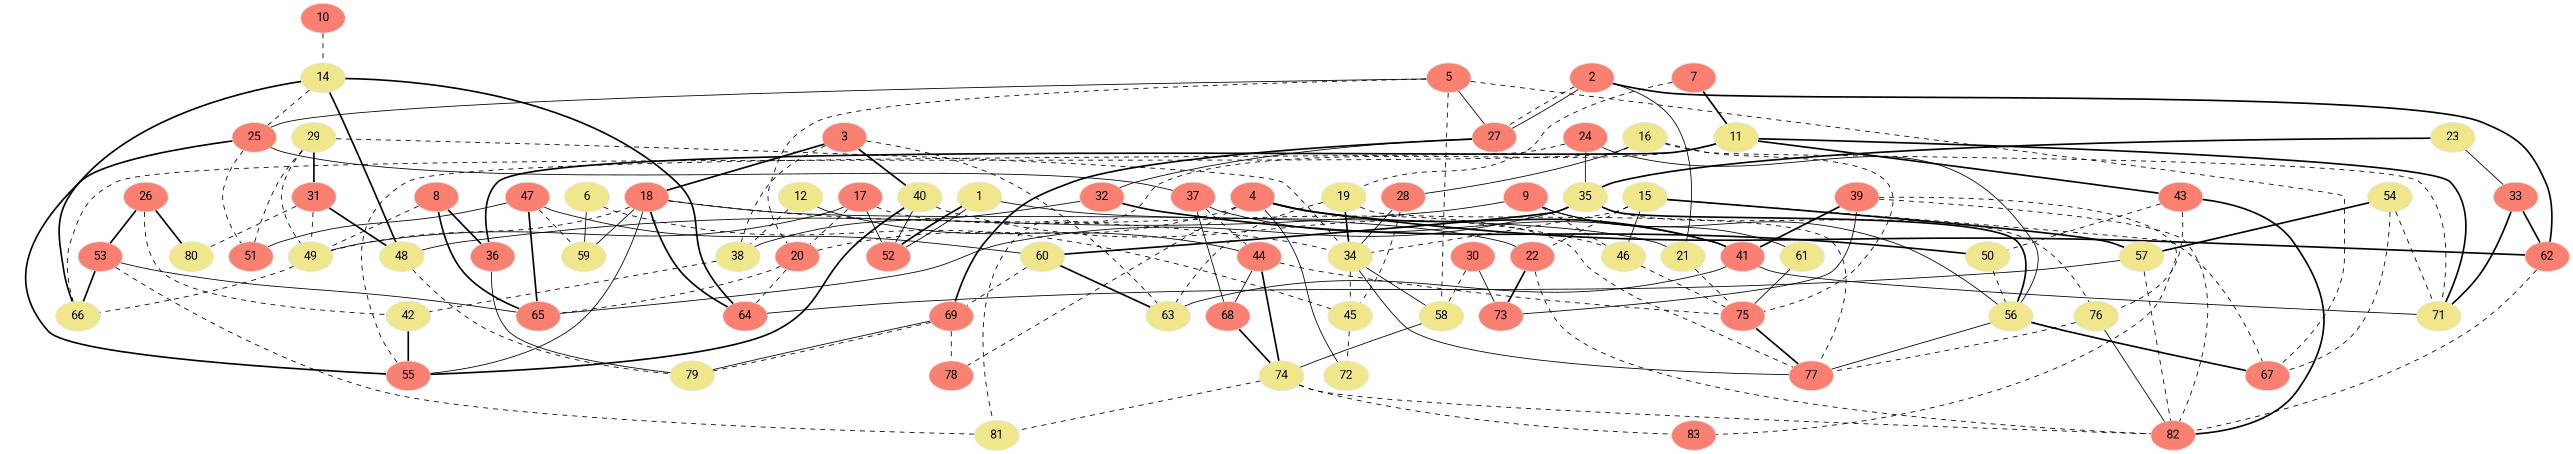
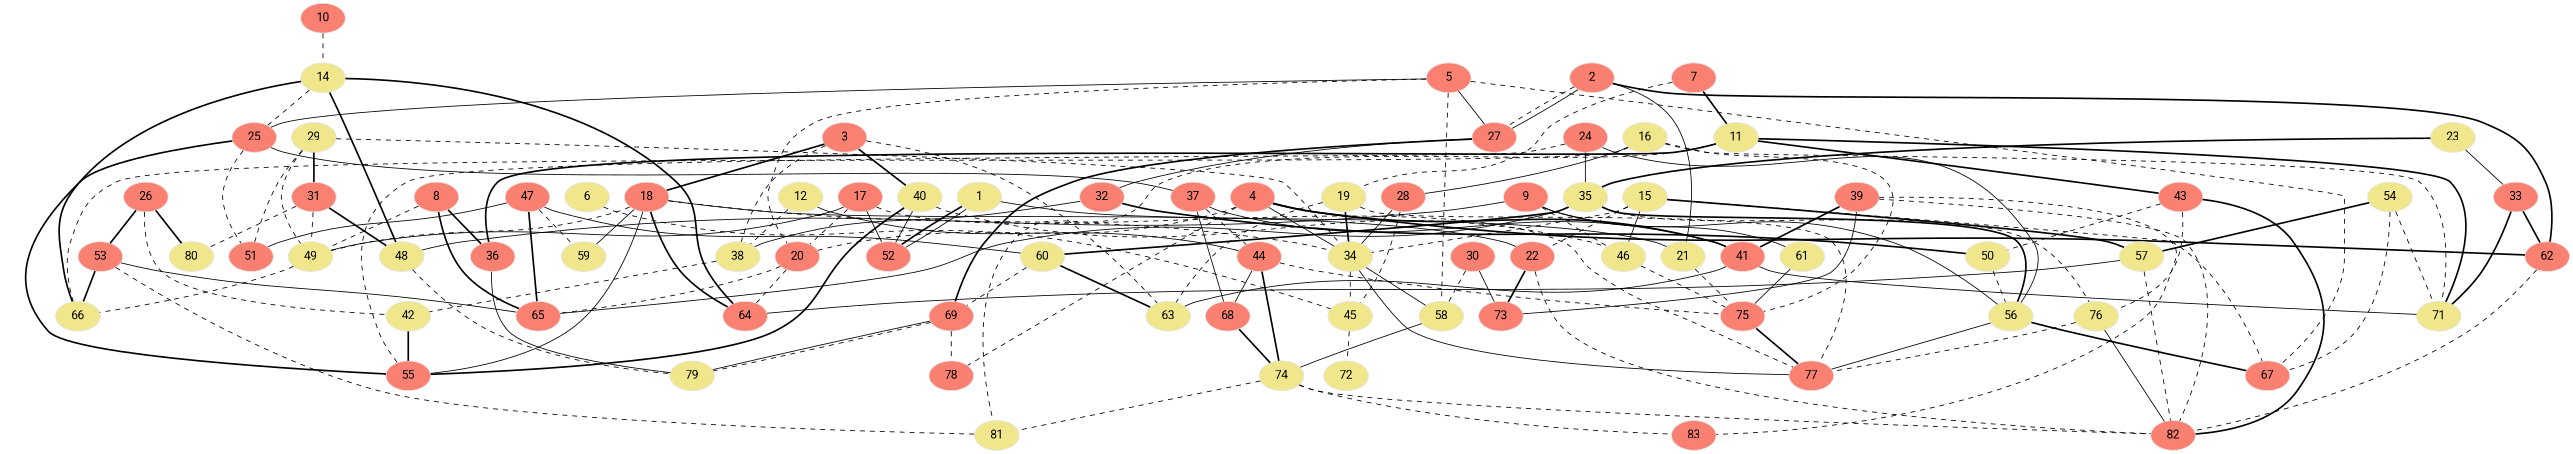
(585, 227) -> none
(1303, 275) -> (1301, 227)
